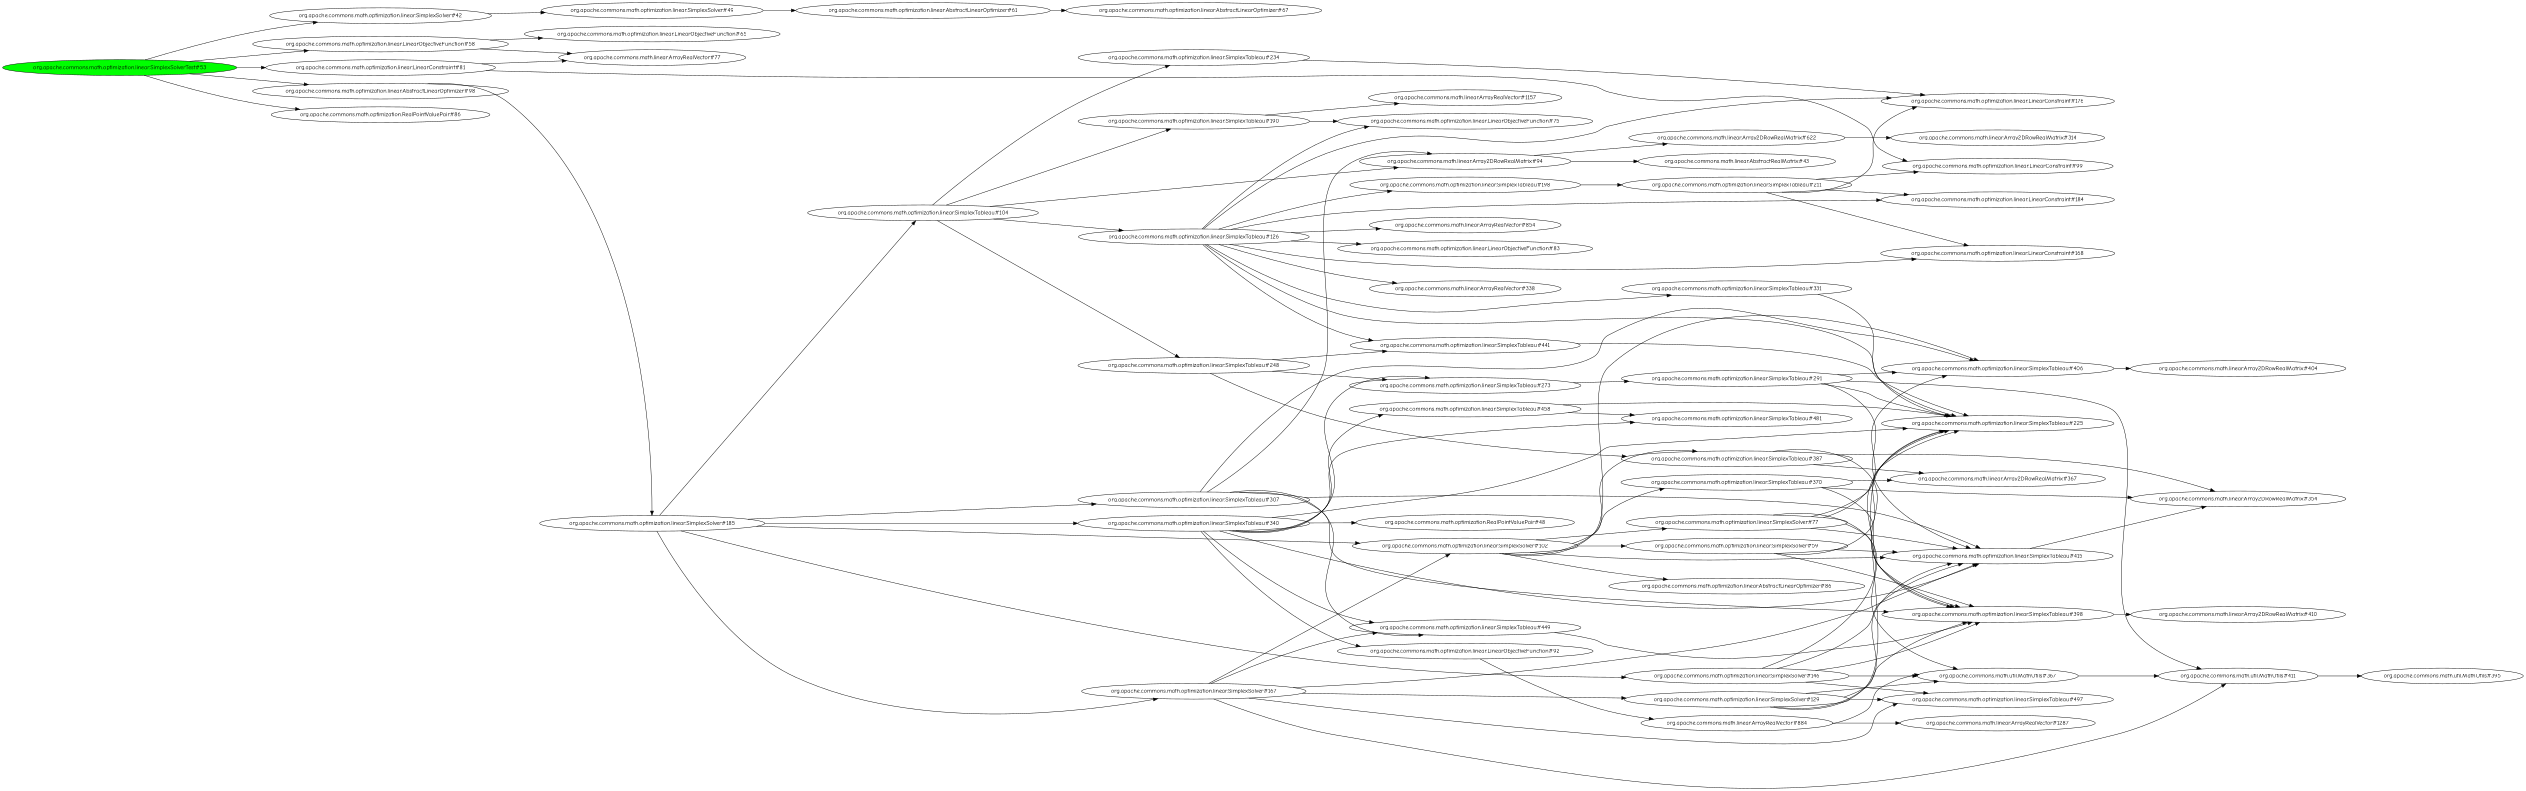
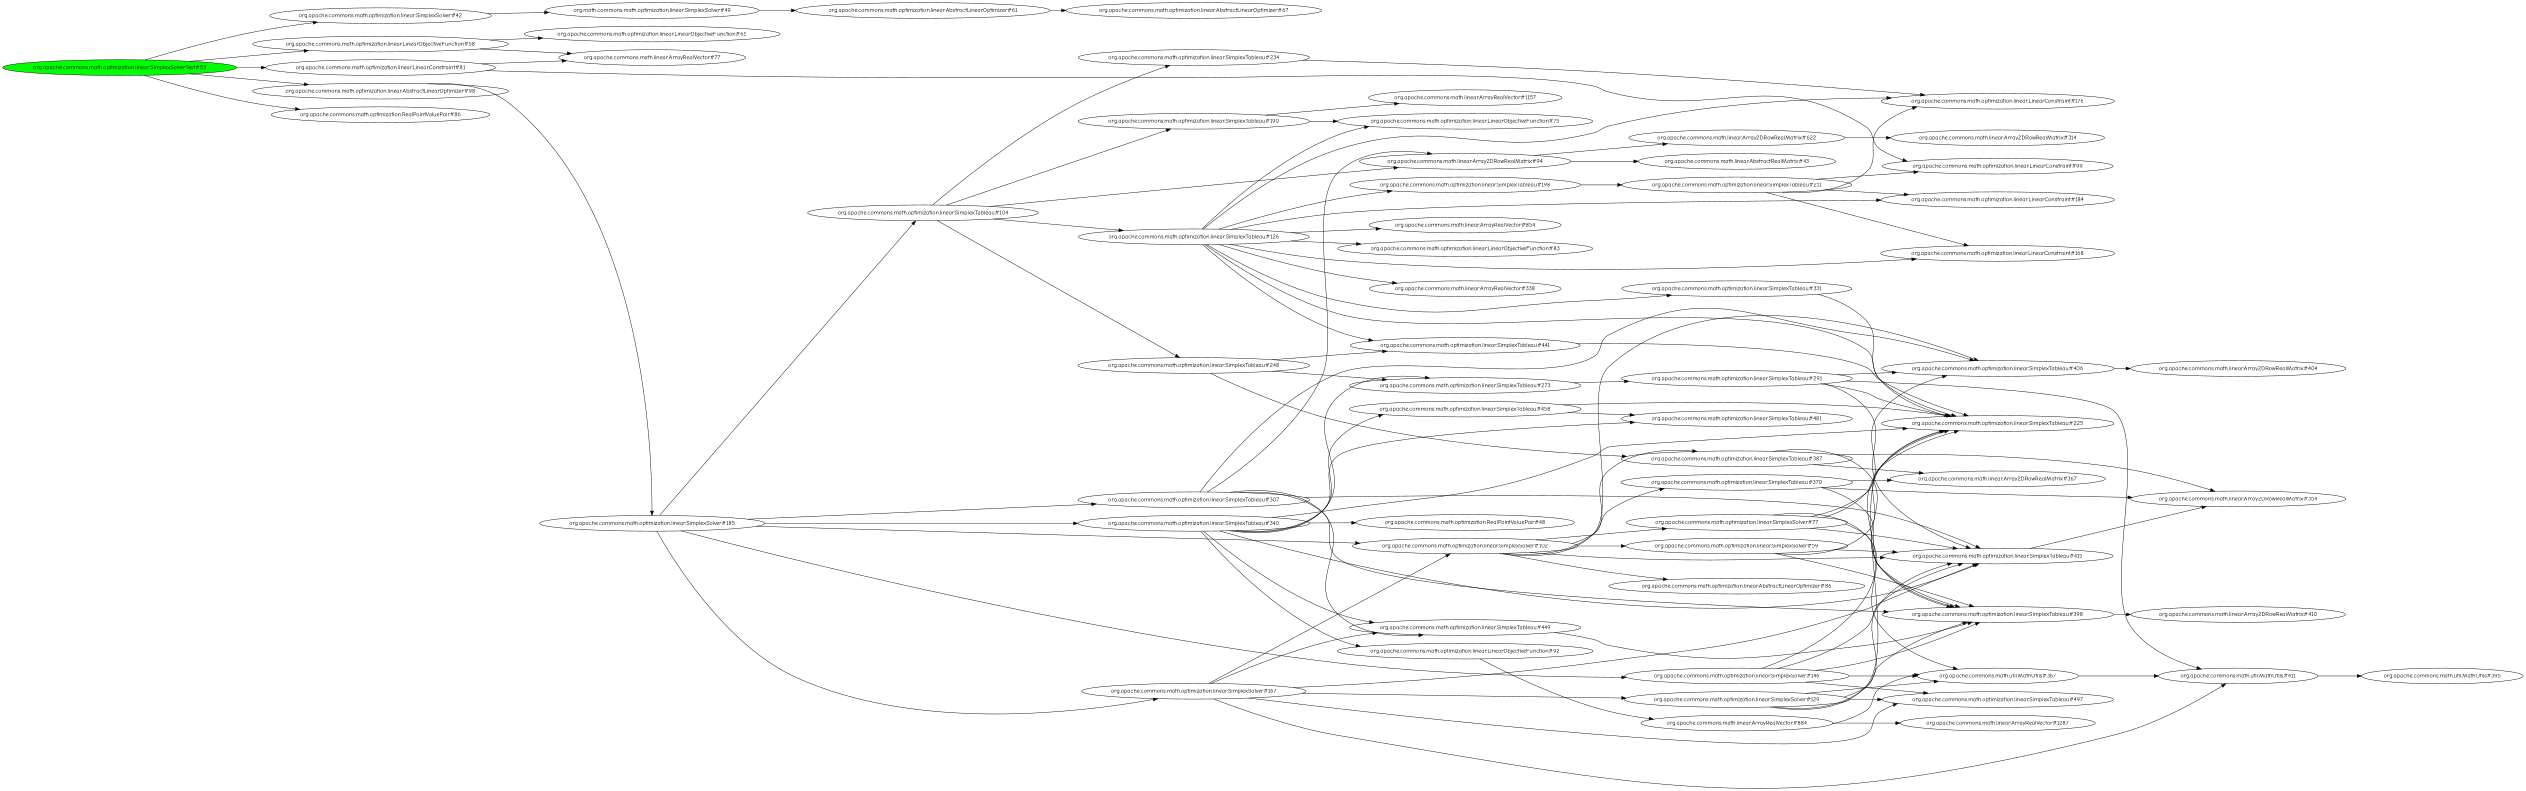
(652, 10) -> (652, 10)
